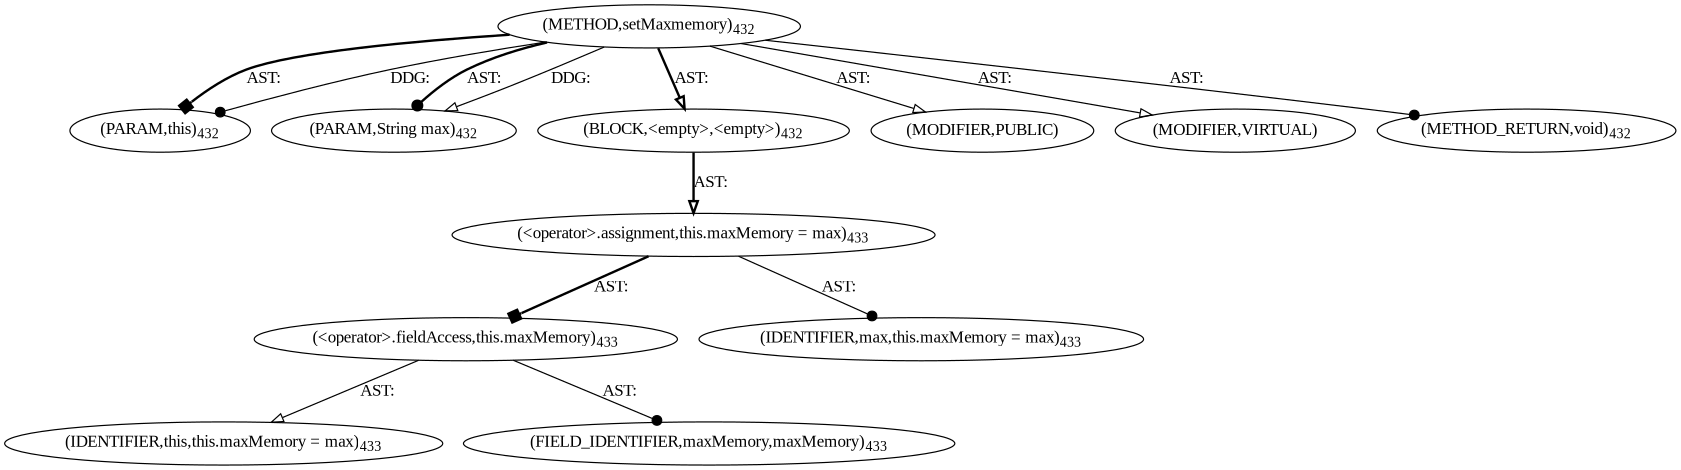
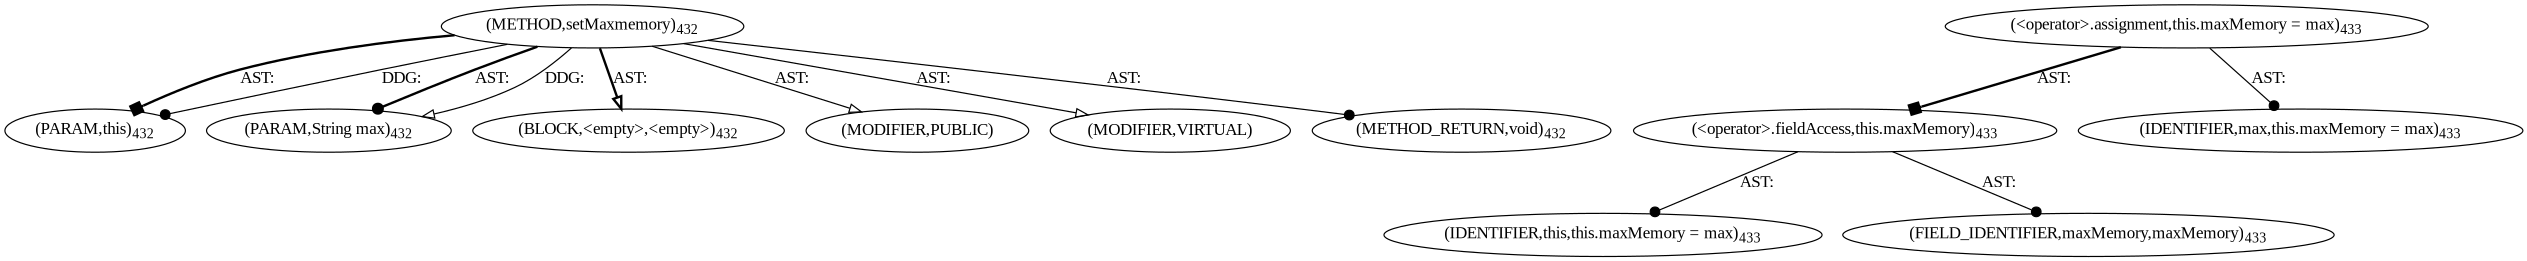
(694, 177) -> none
(351, 389) -> (1729, 181)
